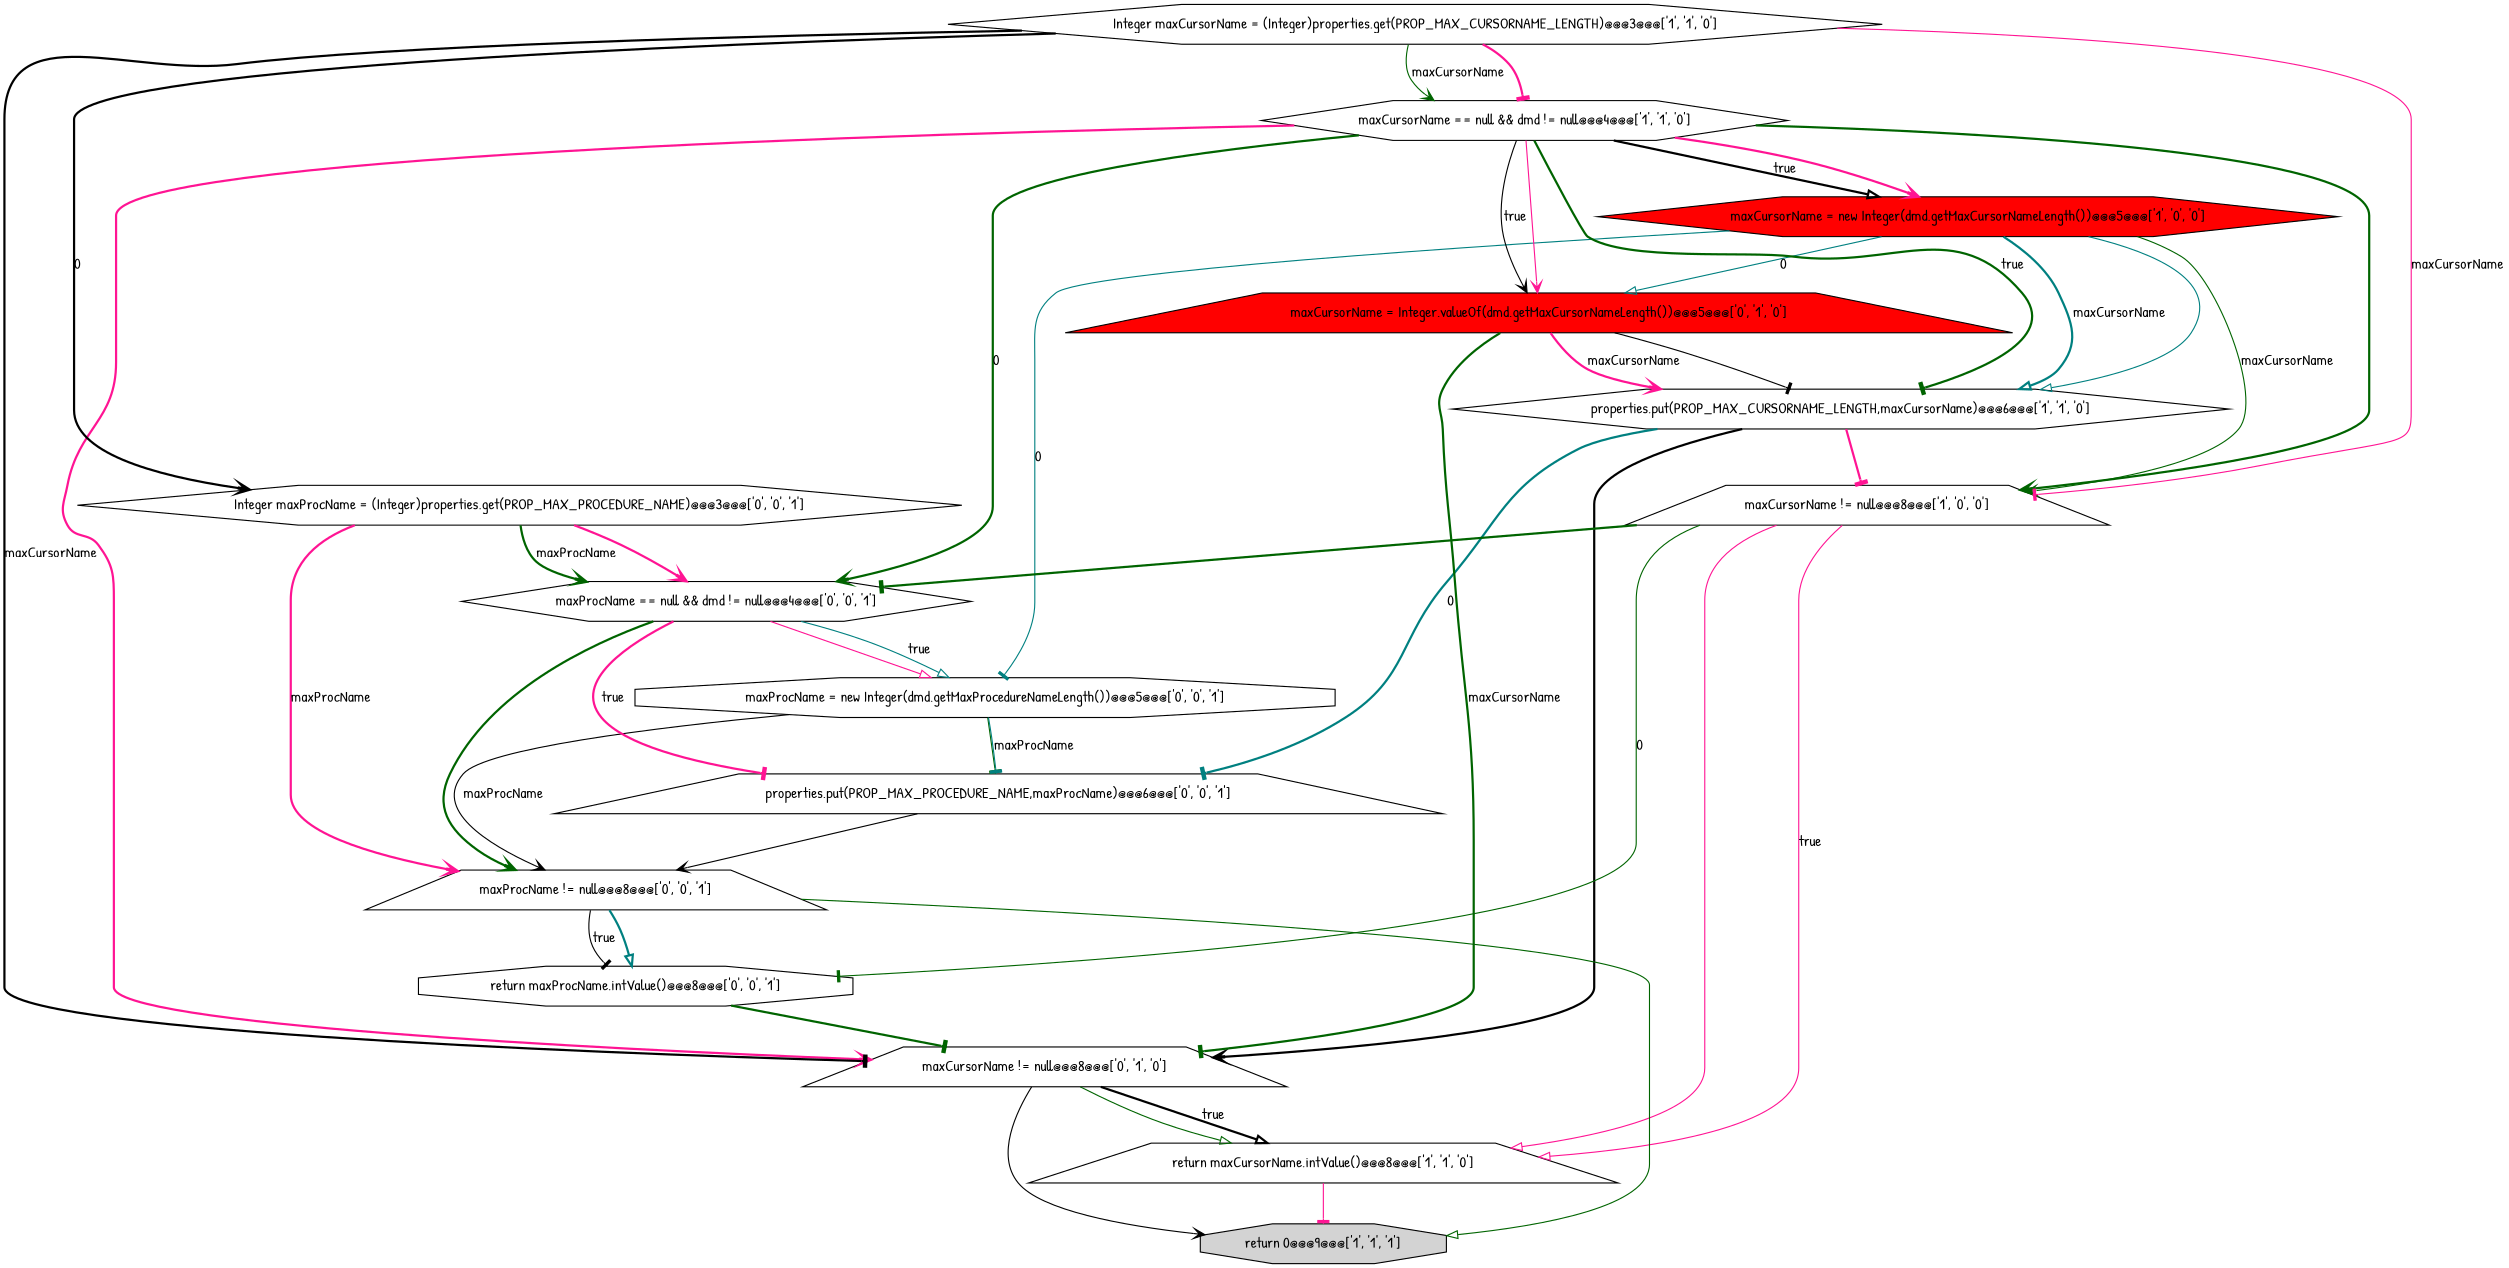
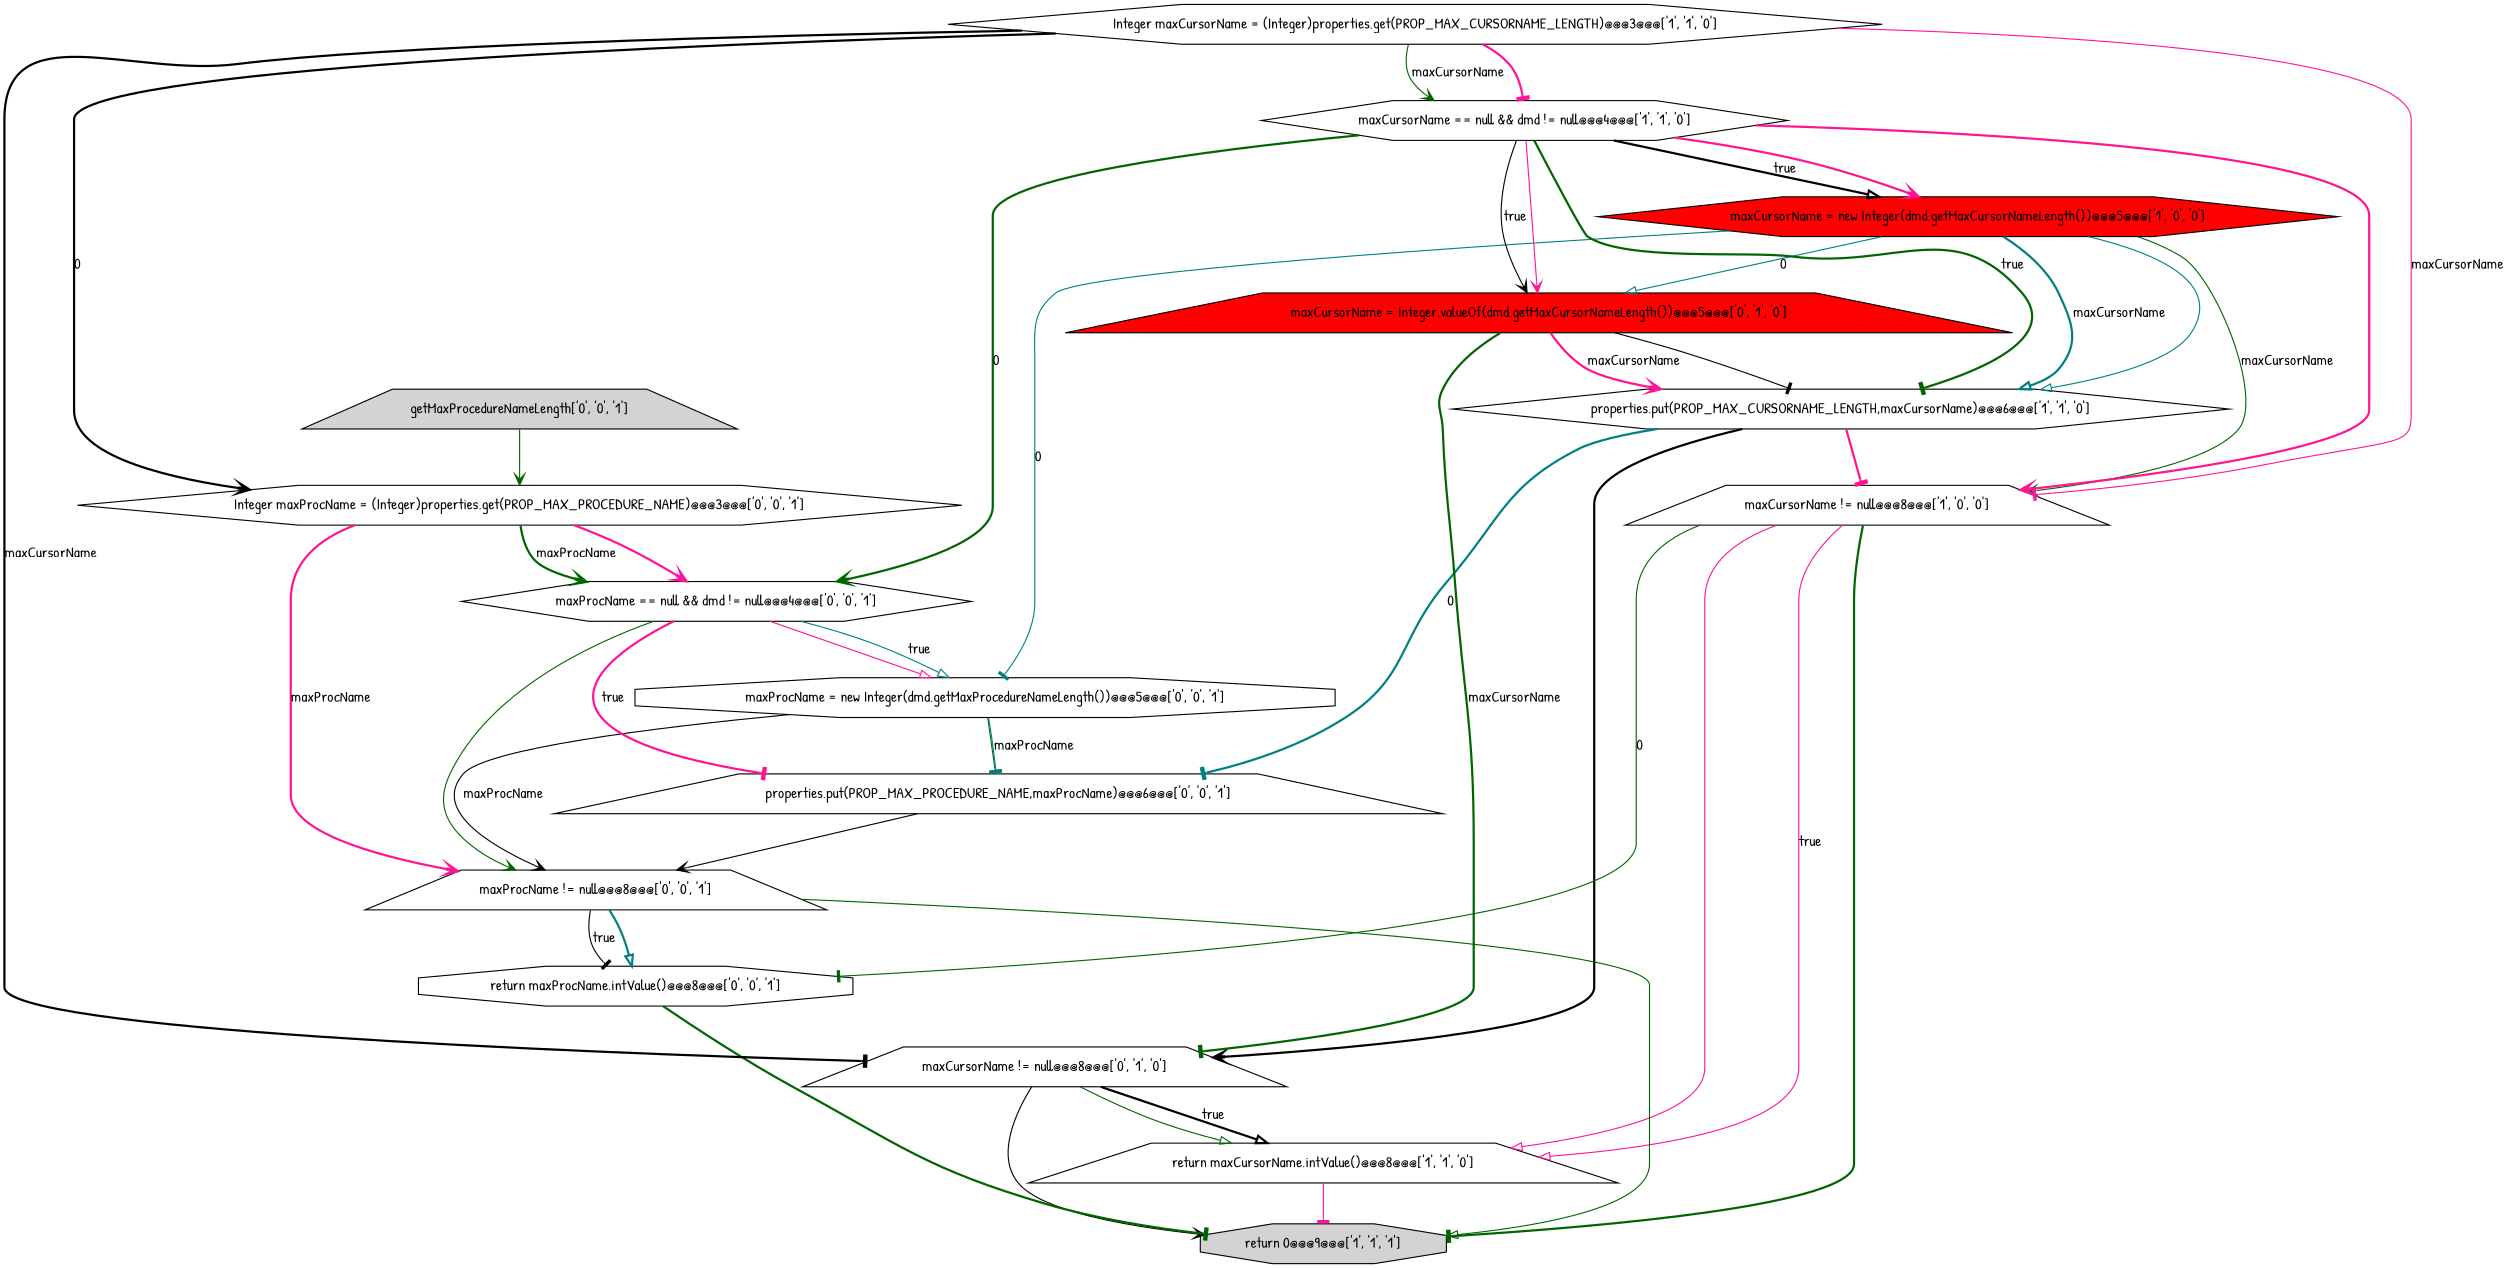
(2339, 189) -> (2339, 189)
(109, 401) -> none
none -> (520, 409)
(1261, 556) -> (1854, 1052)
(490, 718) -> (490, 718)
(836, 1026) -> (918, 1156)
